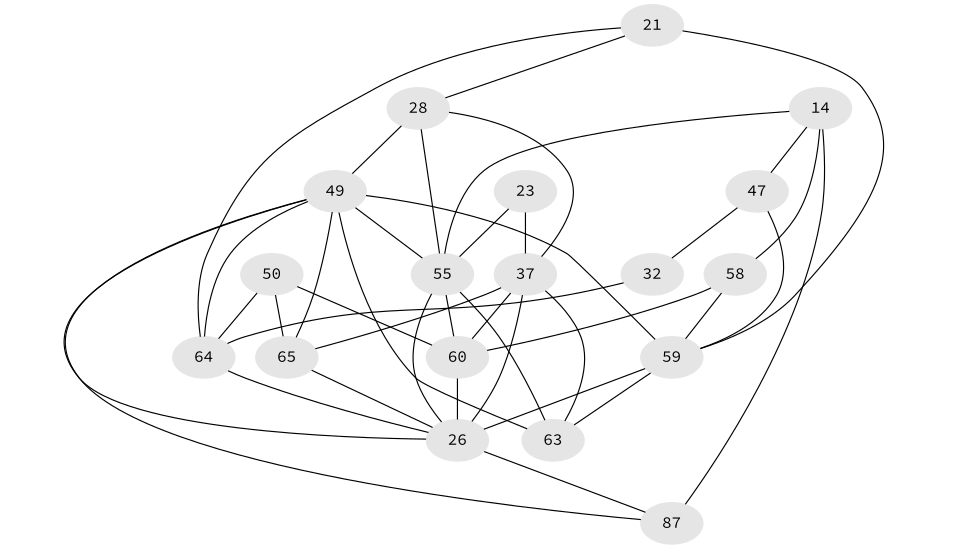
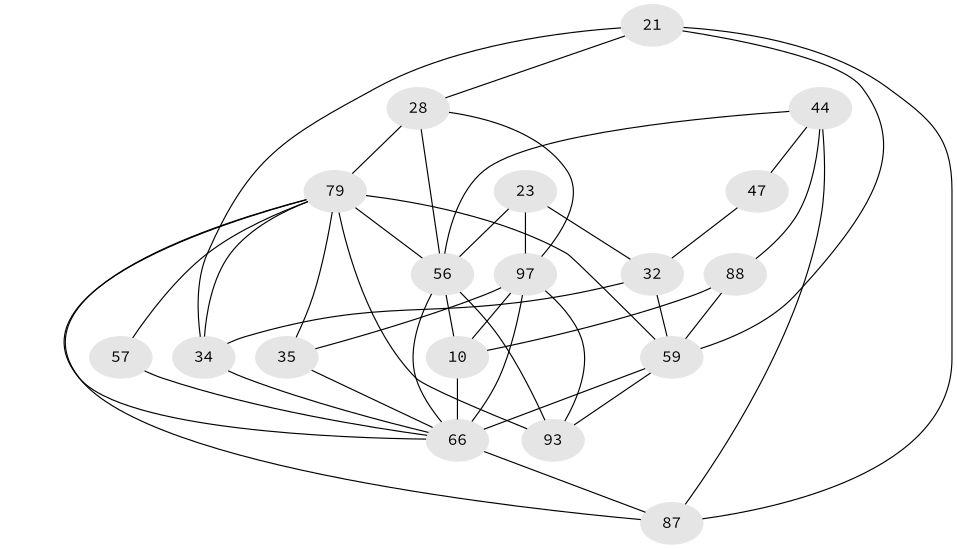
(821, 108) -> (821, 108)
(335, 191) -> (335, 191)
none -> (589, 233)
none -> (952, 263)
(272, 274) -> none
(442, 274) -> (442, 274)
(525, 274) -> (525, 274)
(735, 274) -> (735, 274)
(775, 298) -> (662, 316)
none -> (121, 357)
(204, 357) -> (204, 357)
(287, 357) -> (287, 357)
(457, 357) -> (457, 357)
(457, 440) -> (457, 440)
(553, 440) -> (553, 440)
